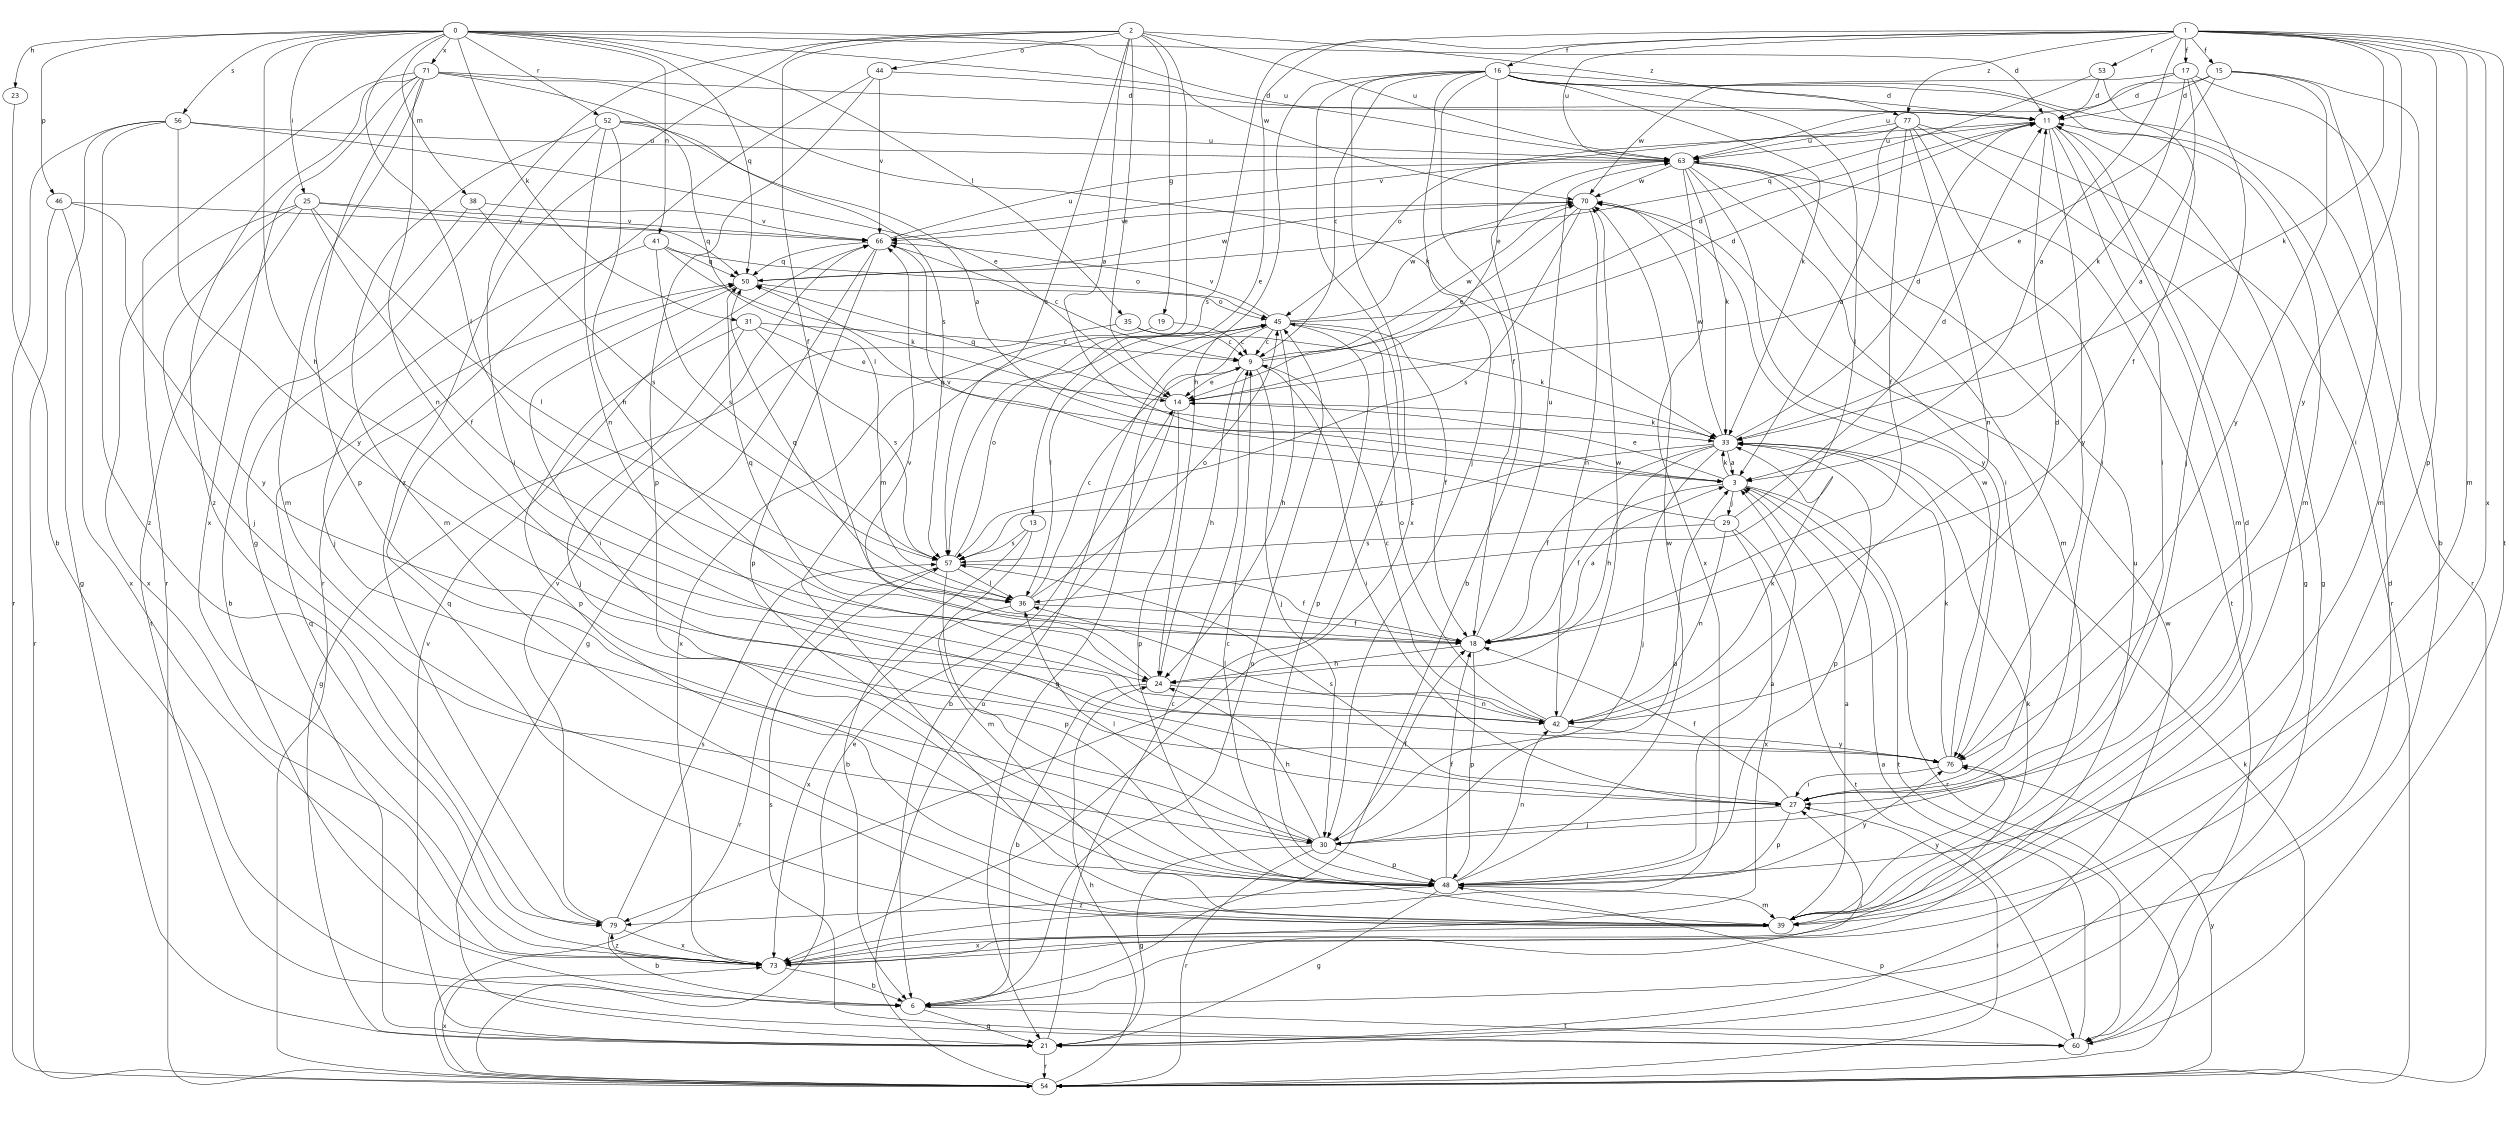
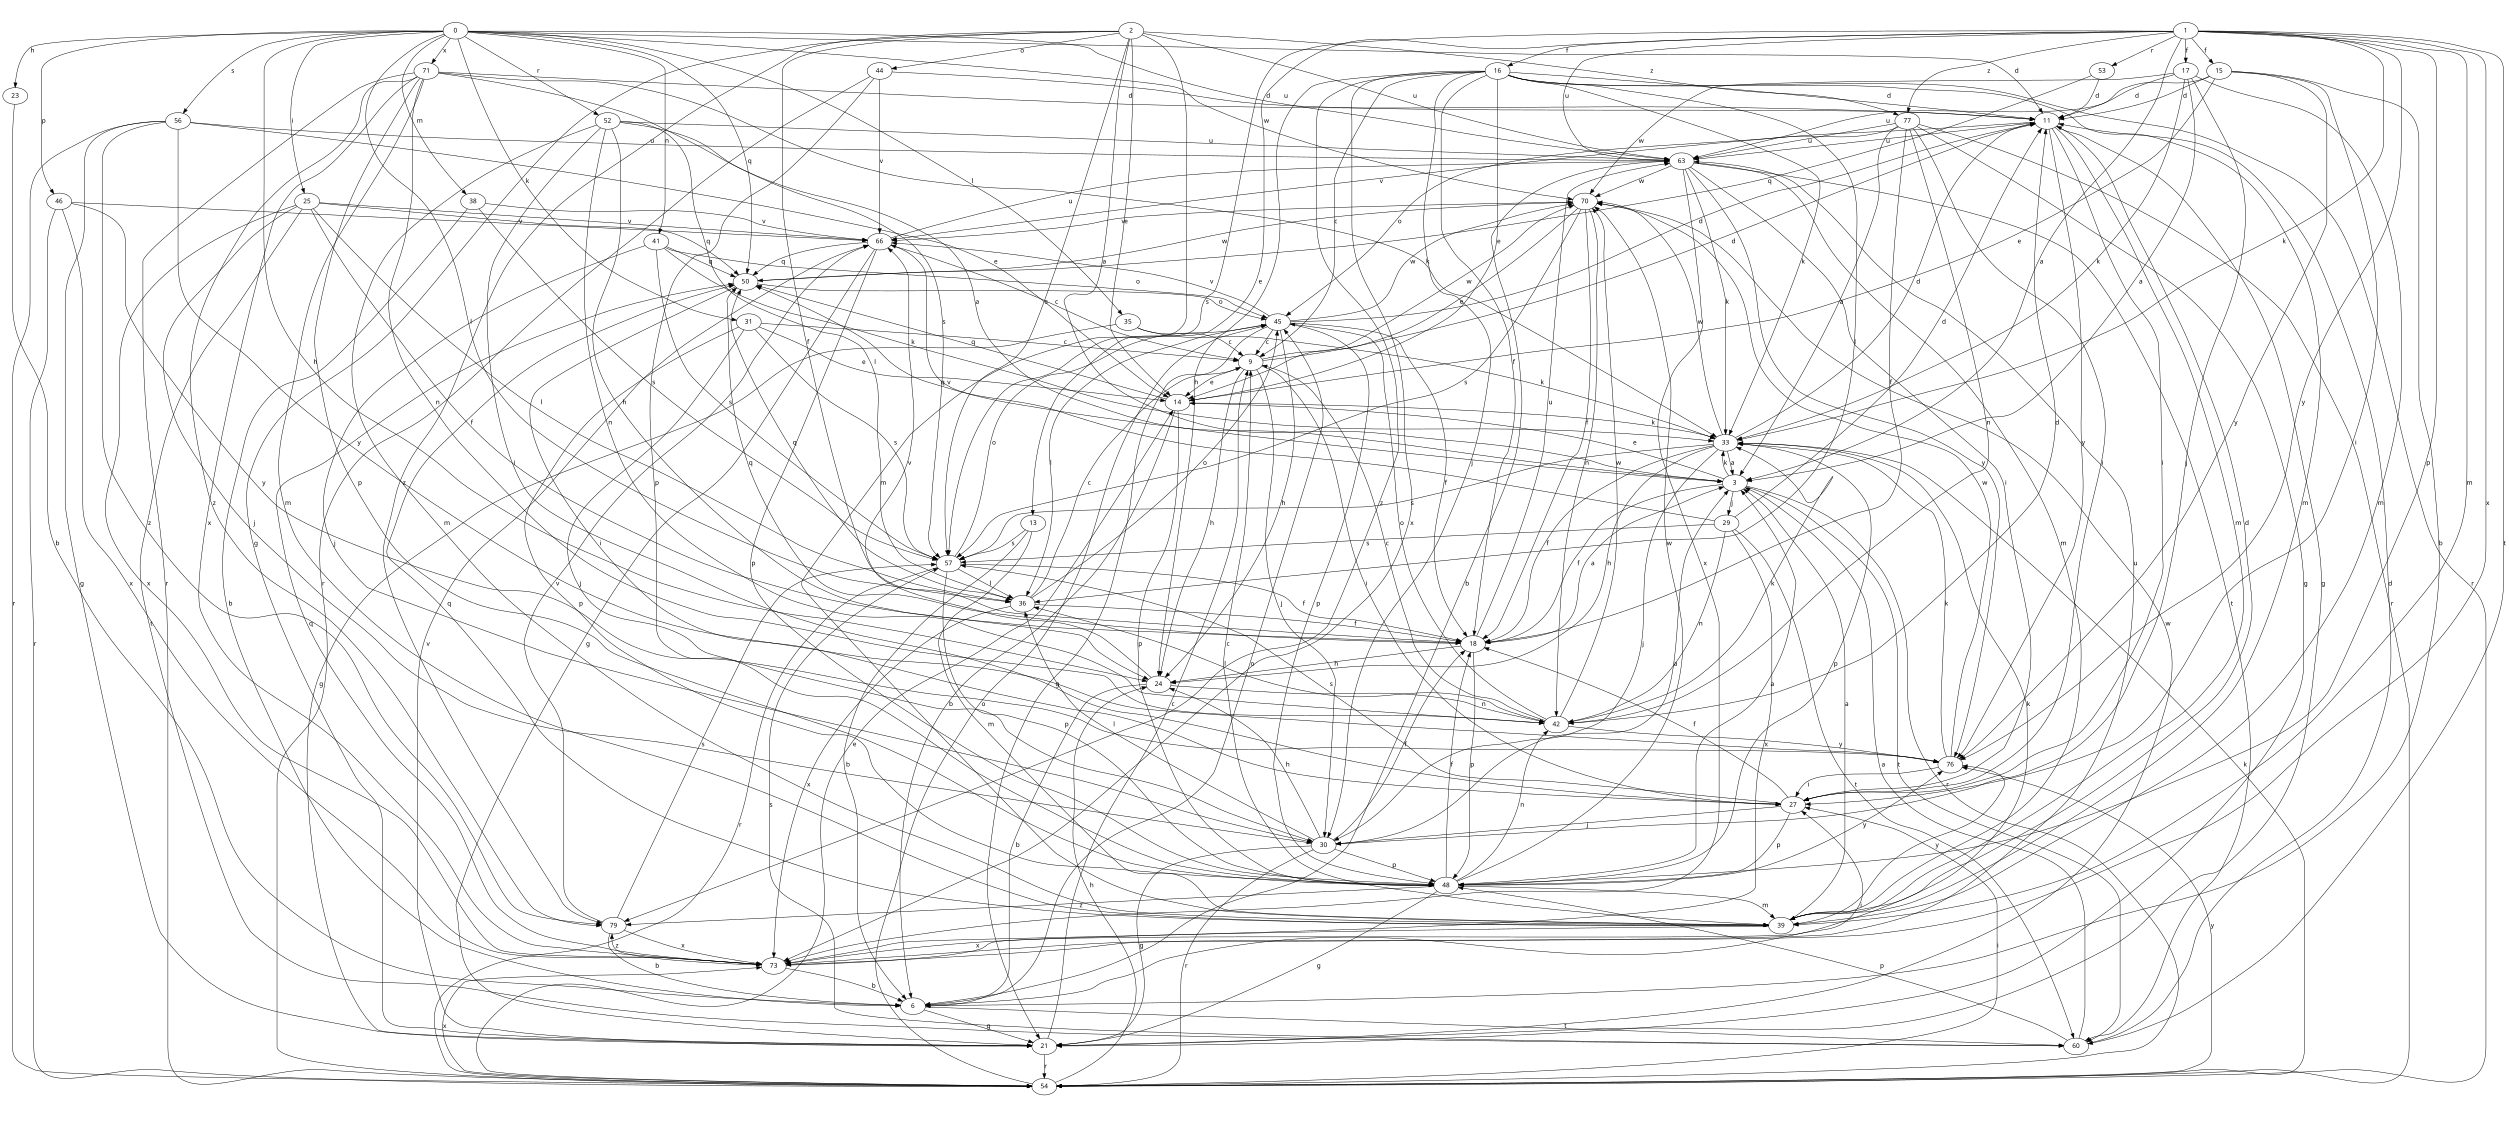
(1161, 322) -> none
(2026, 489) -> (1583, 435)
